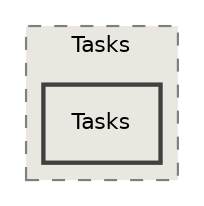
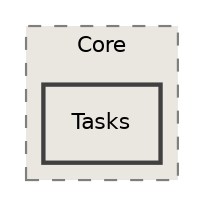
(102, 47) -> (102, 47)
